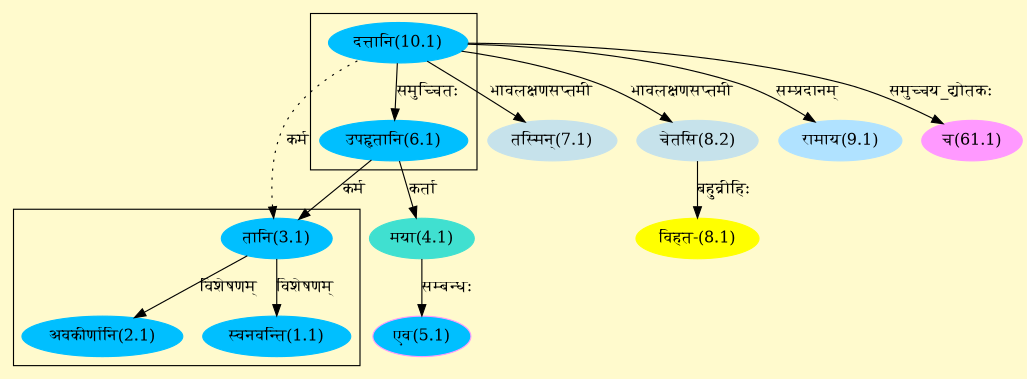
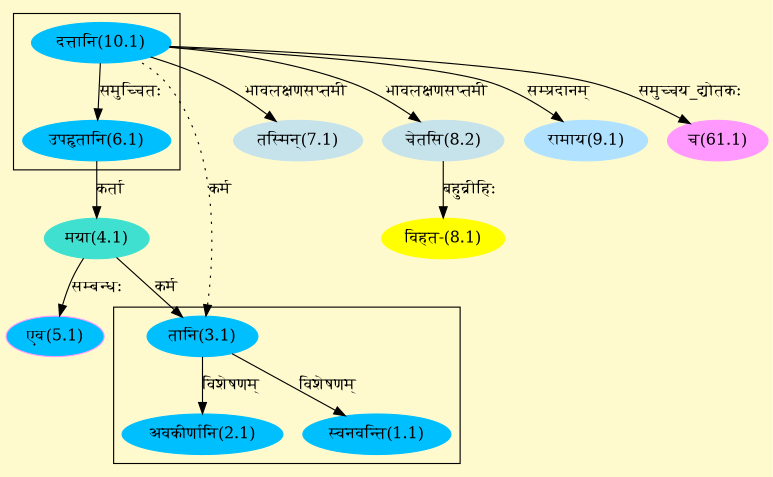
(339, 186) -> (145, 284)
